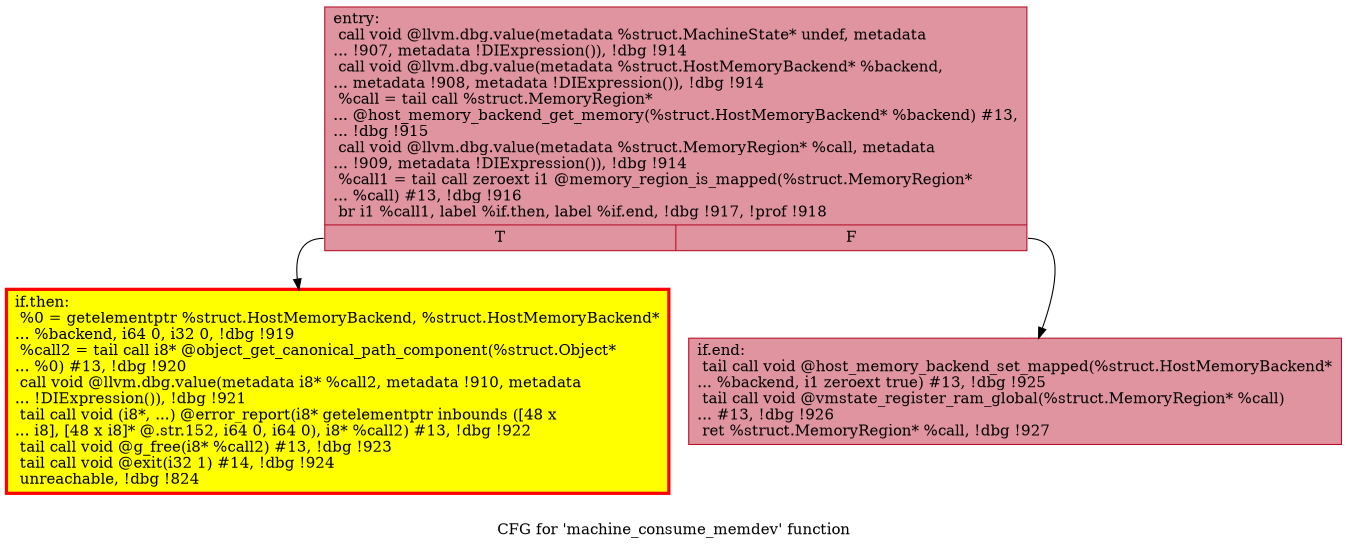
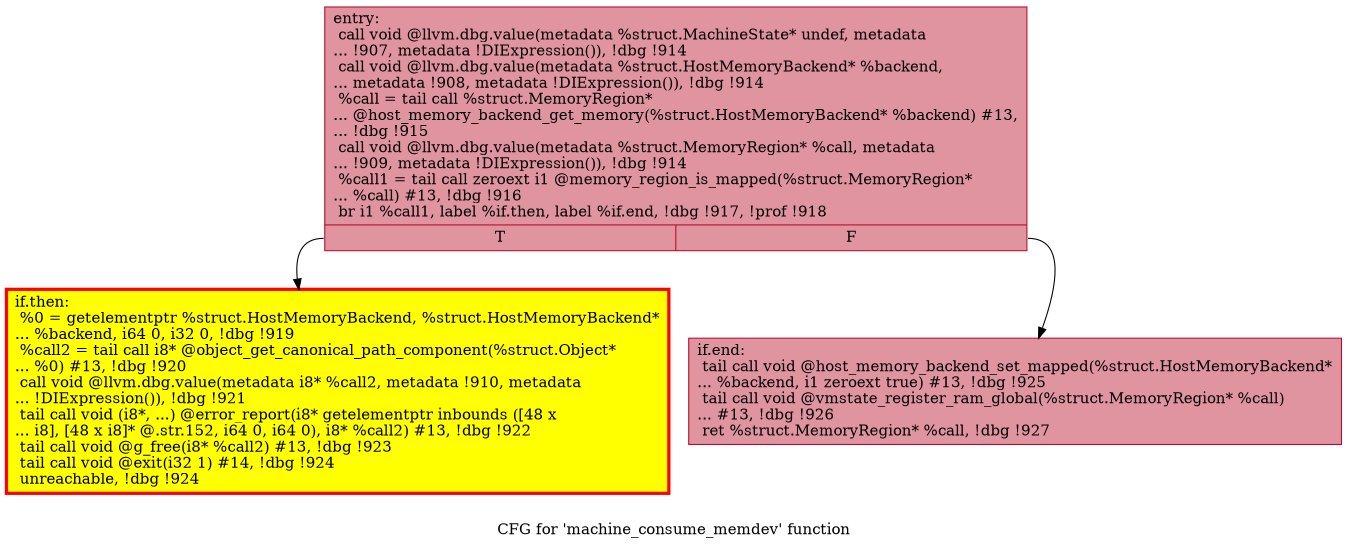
(107, 479) -> (107, 479)
